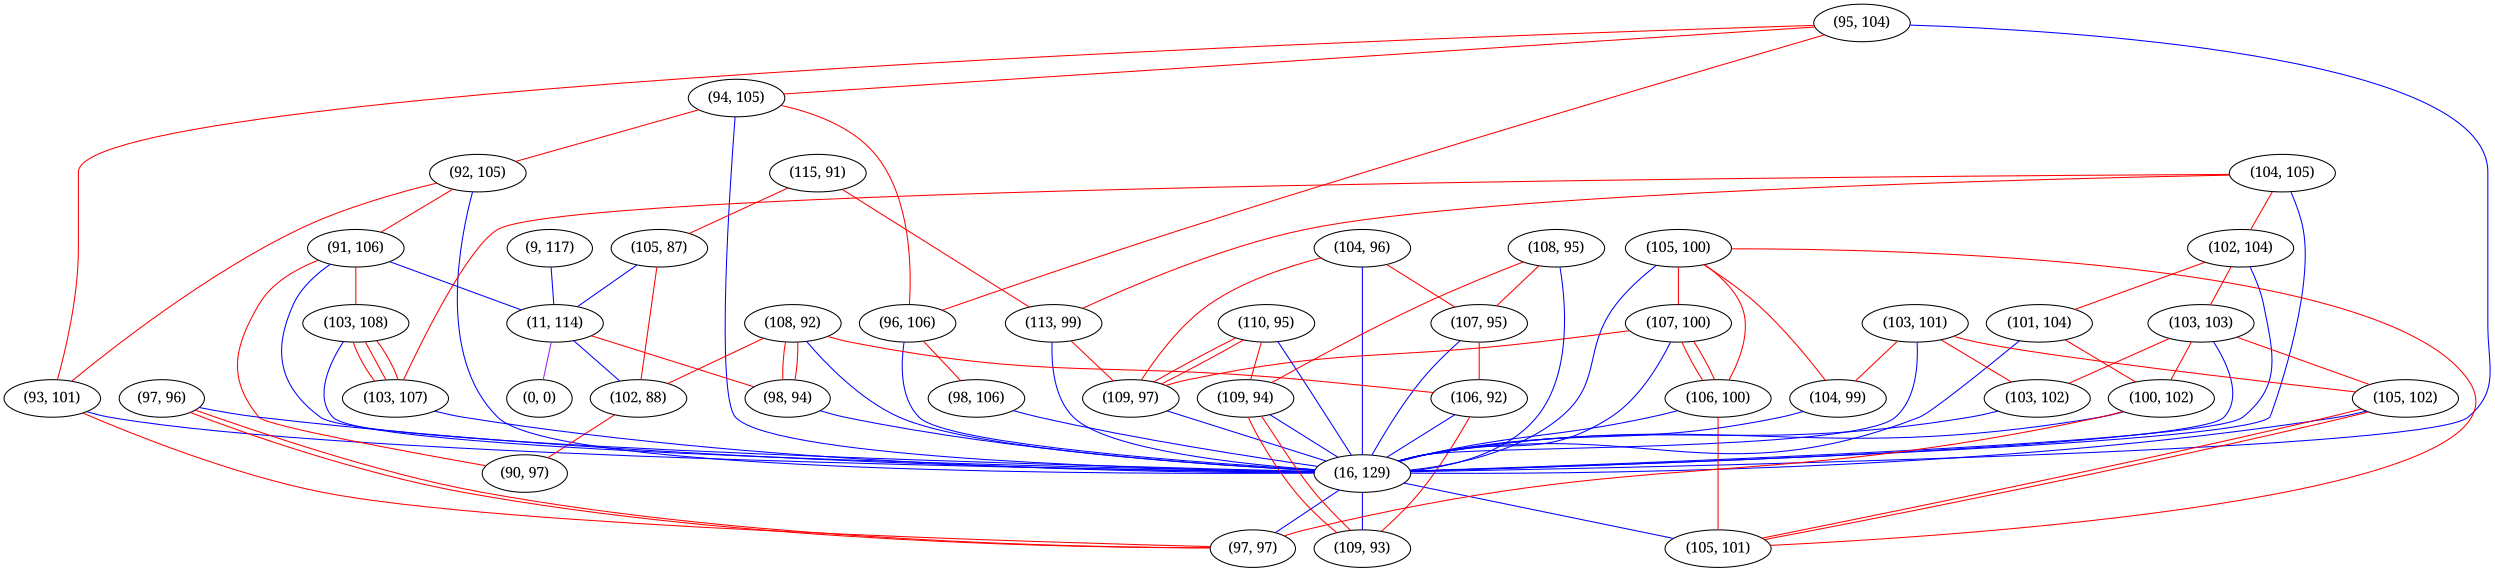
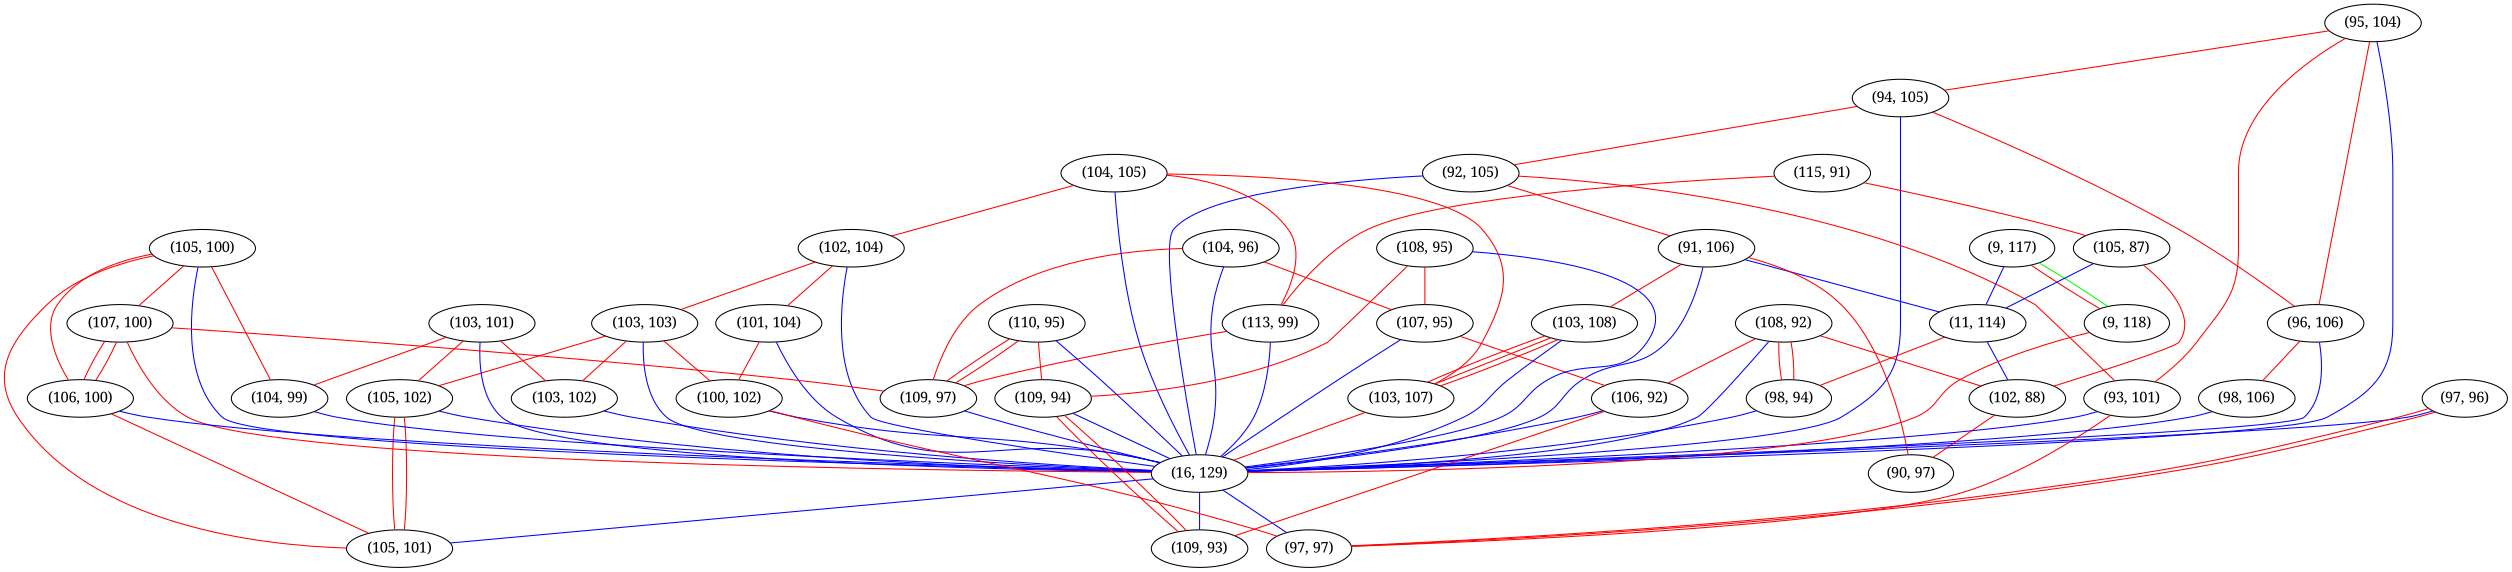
none -> (2127, 323)
(539, 398) -> none
(1613, 416) -> (619, 461)
(653, 441) -> (1300, 436)
